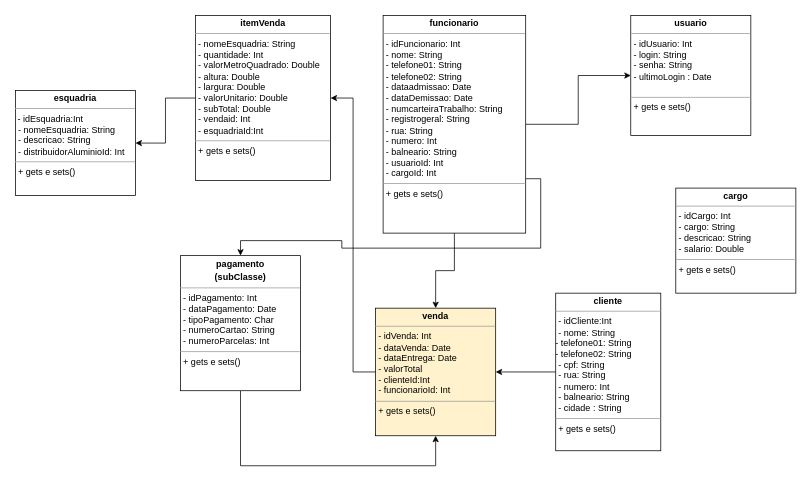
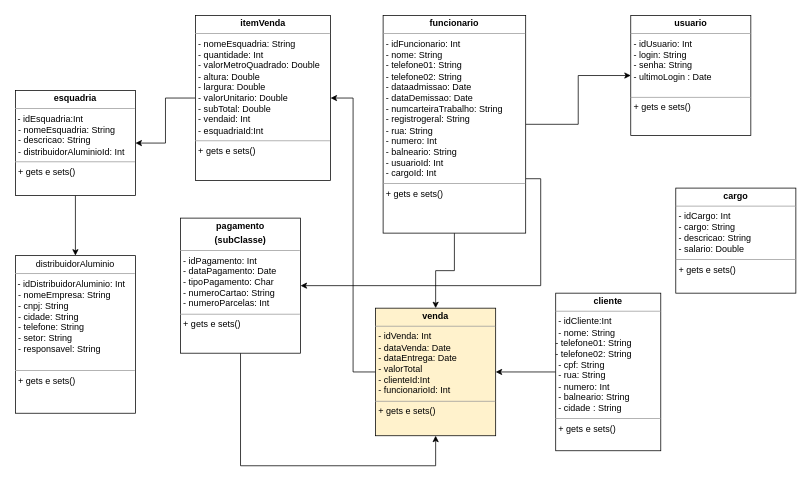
none -> (75, 222)
(240, 323) -> (240, 285)
none -> (75, 334)
